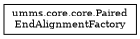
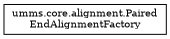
(70, 19) -> (85, 19)
